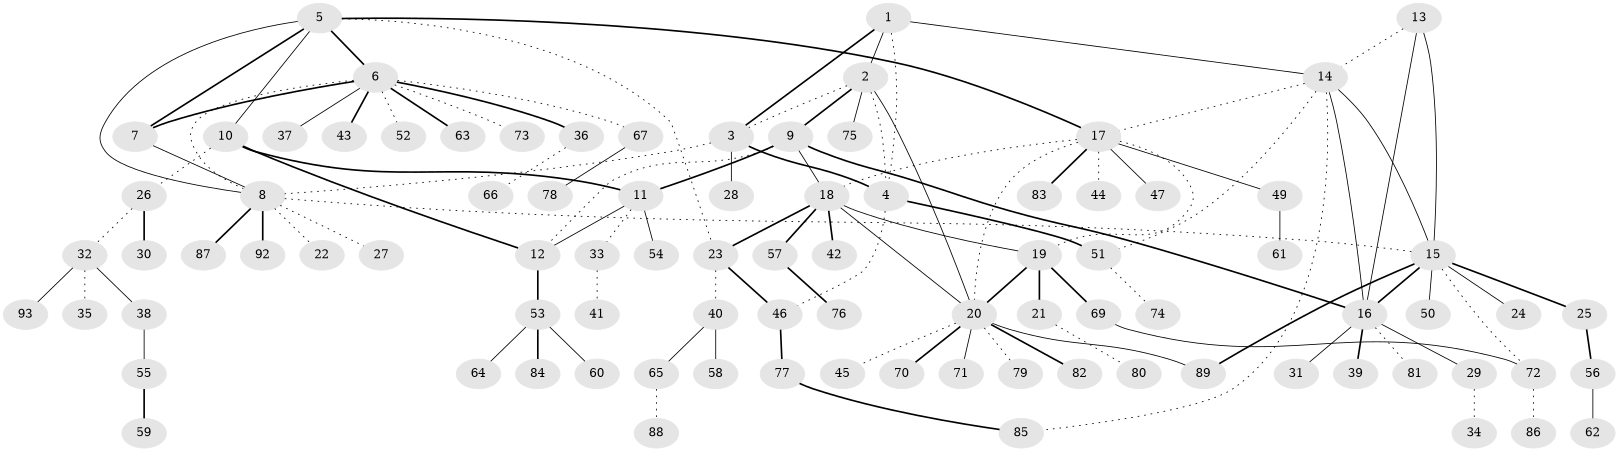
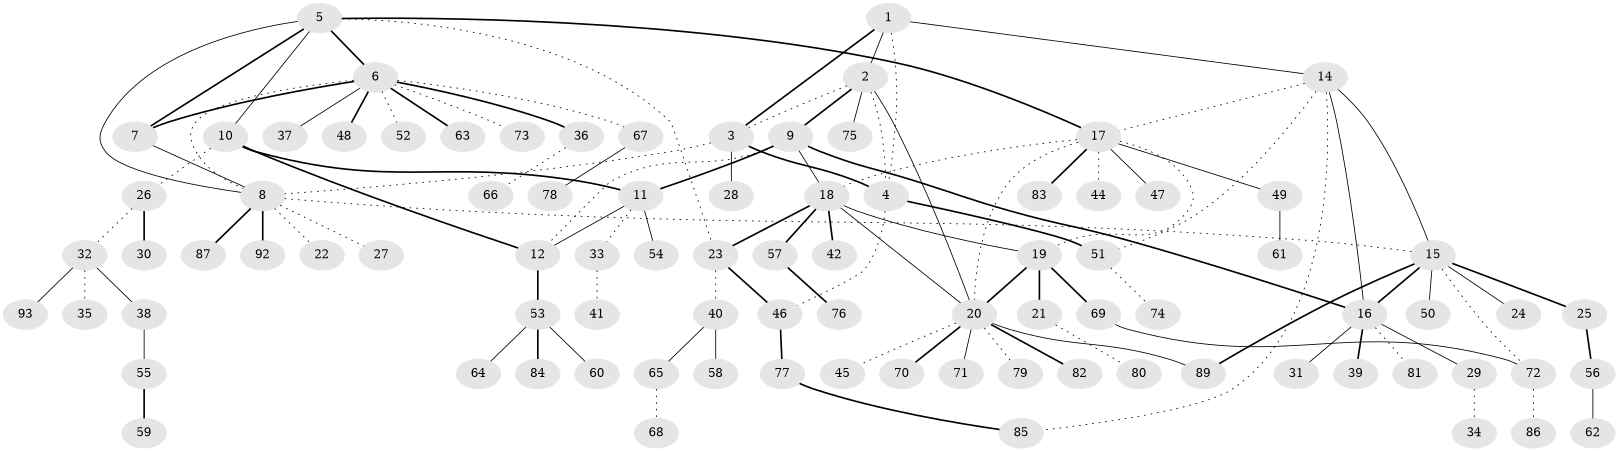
(1419, 18) -> none
(344, 137) -> (344, 137)
(656, 433) -> (656, 433)
